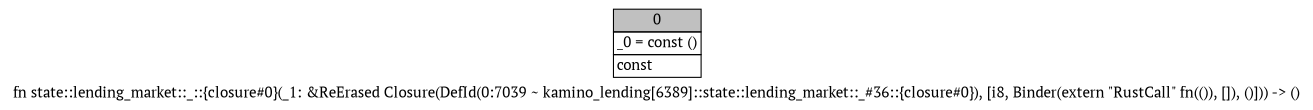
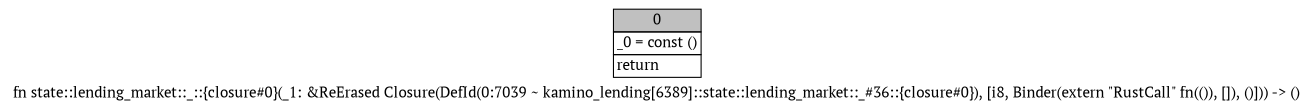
(635, 65) -> (638, 65)
